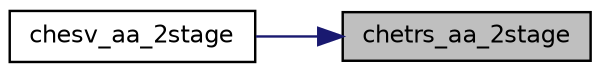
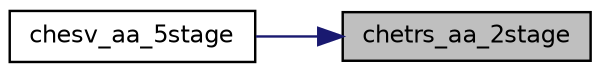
(132, 36) -> (132, 36)
